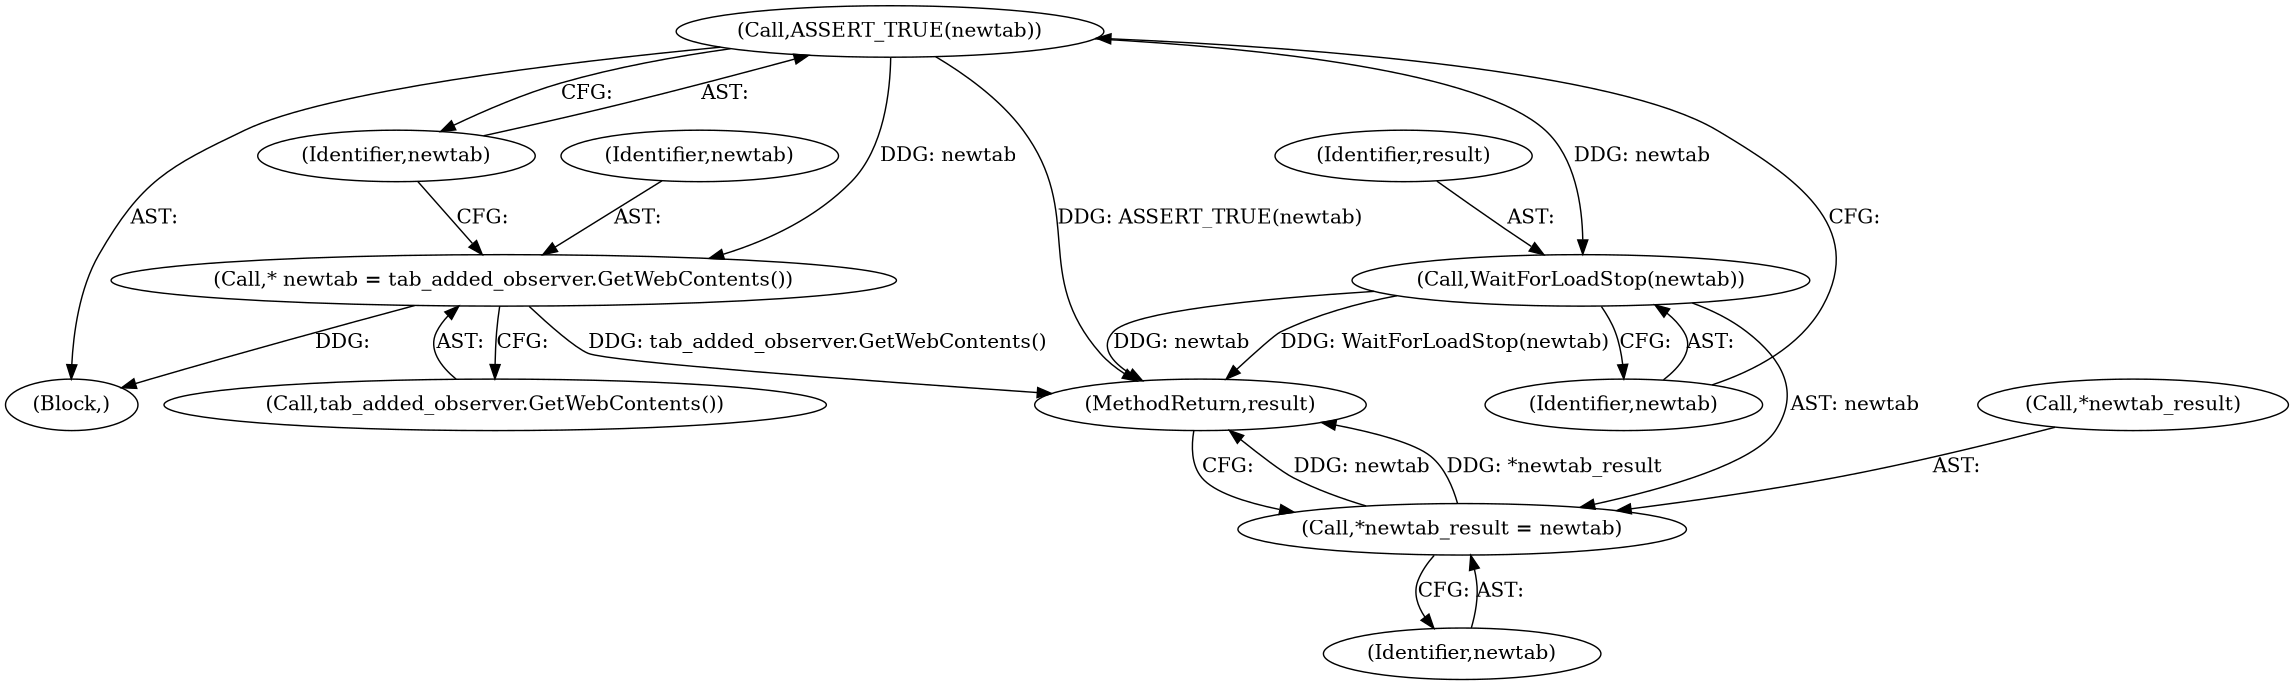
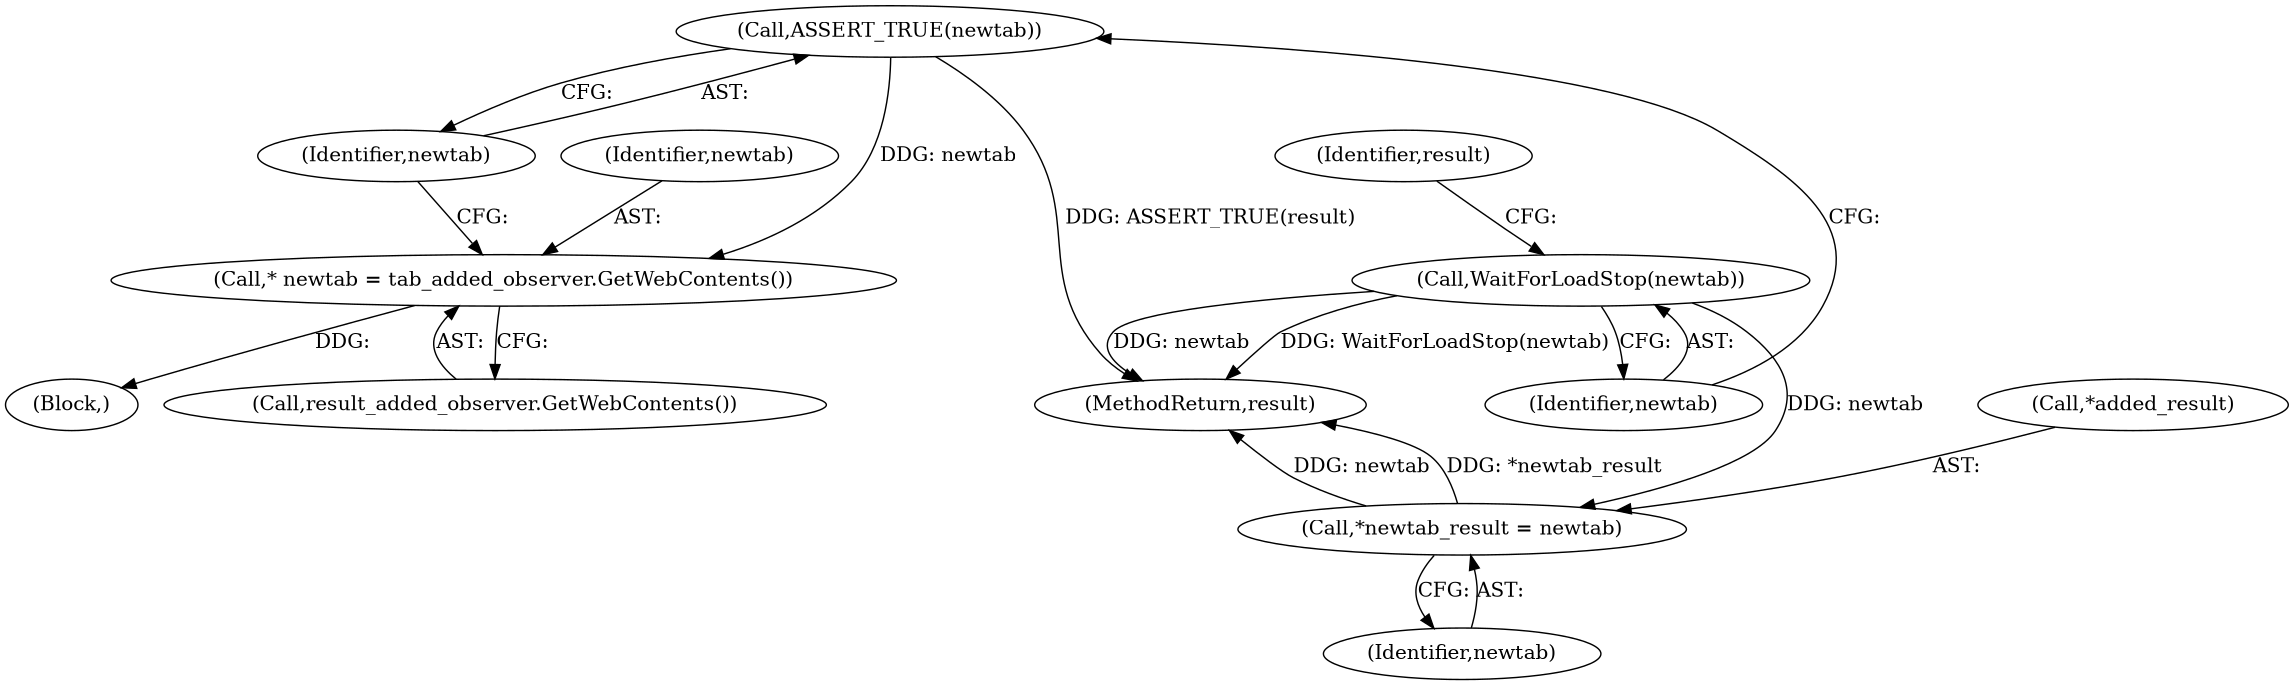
(1385, 71) -> none
(327, 104) -> none
(1210, 218) -> (1210, 218)
(1534, 218) -> (1534, 218)
(775, 373) -> none
(495, 405) -> (495, 405)
(1856, 405) -> (1856, 405)
(2133, 405) -> (2133, 405)
(1216, 489) -> none
